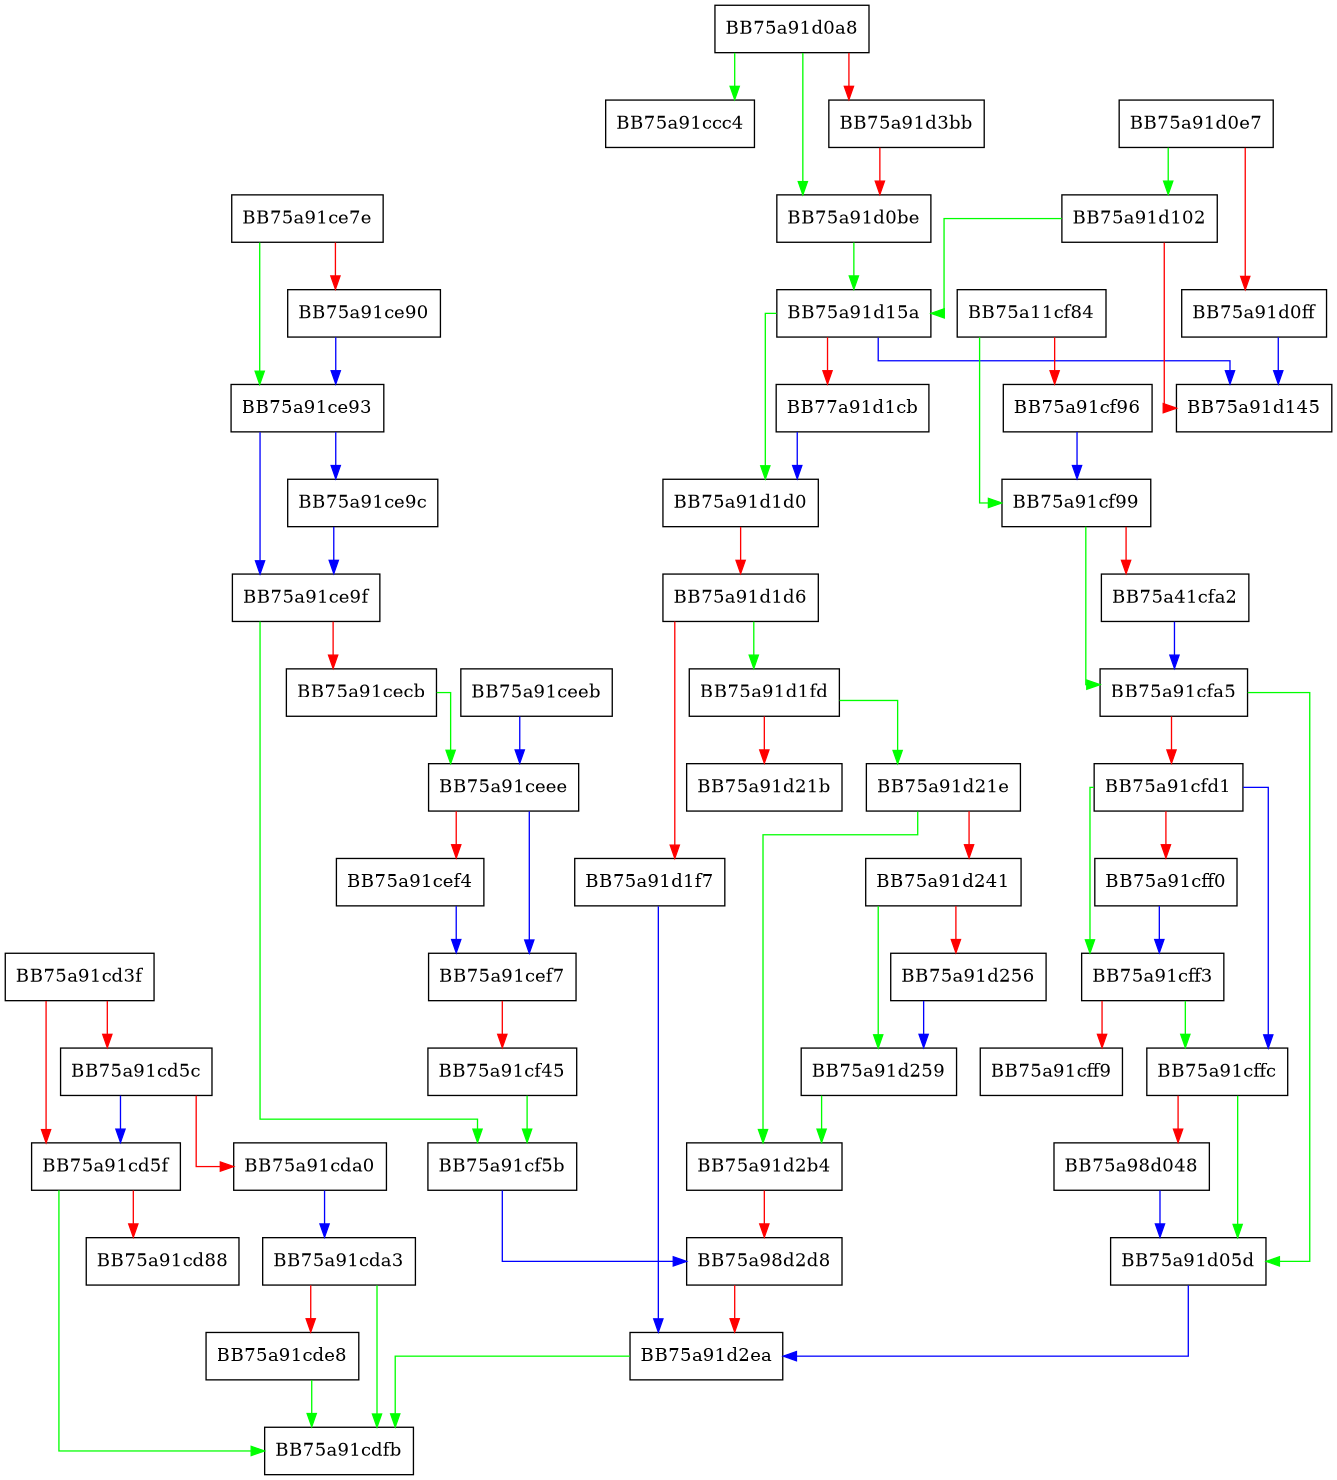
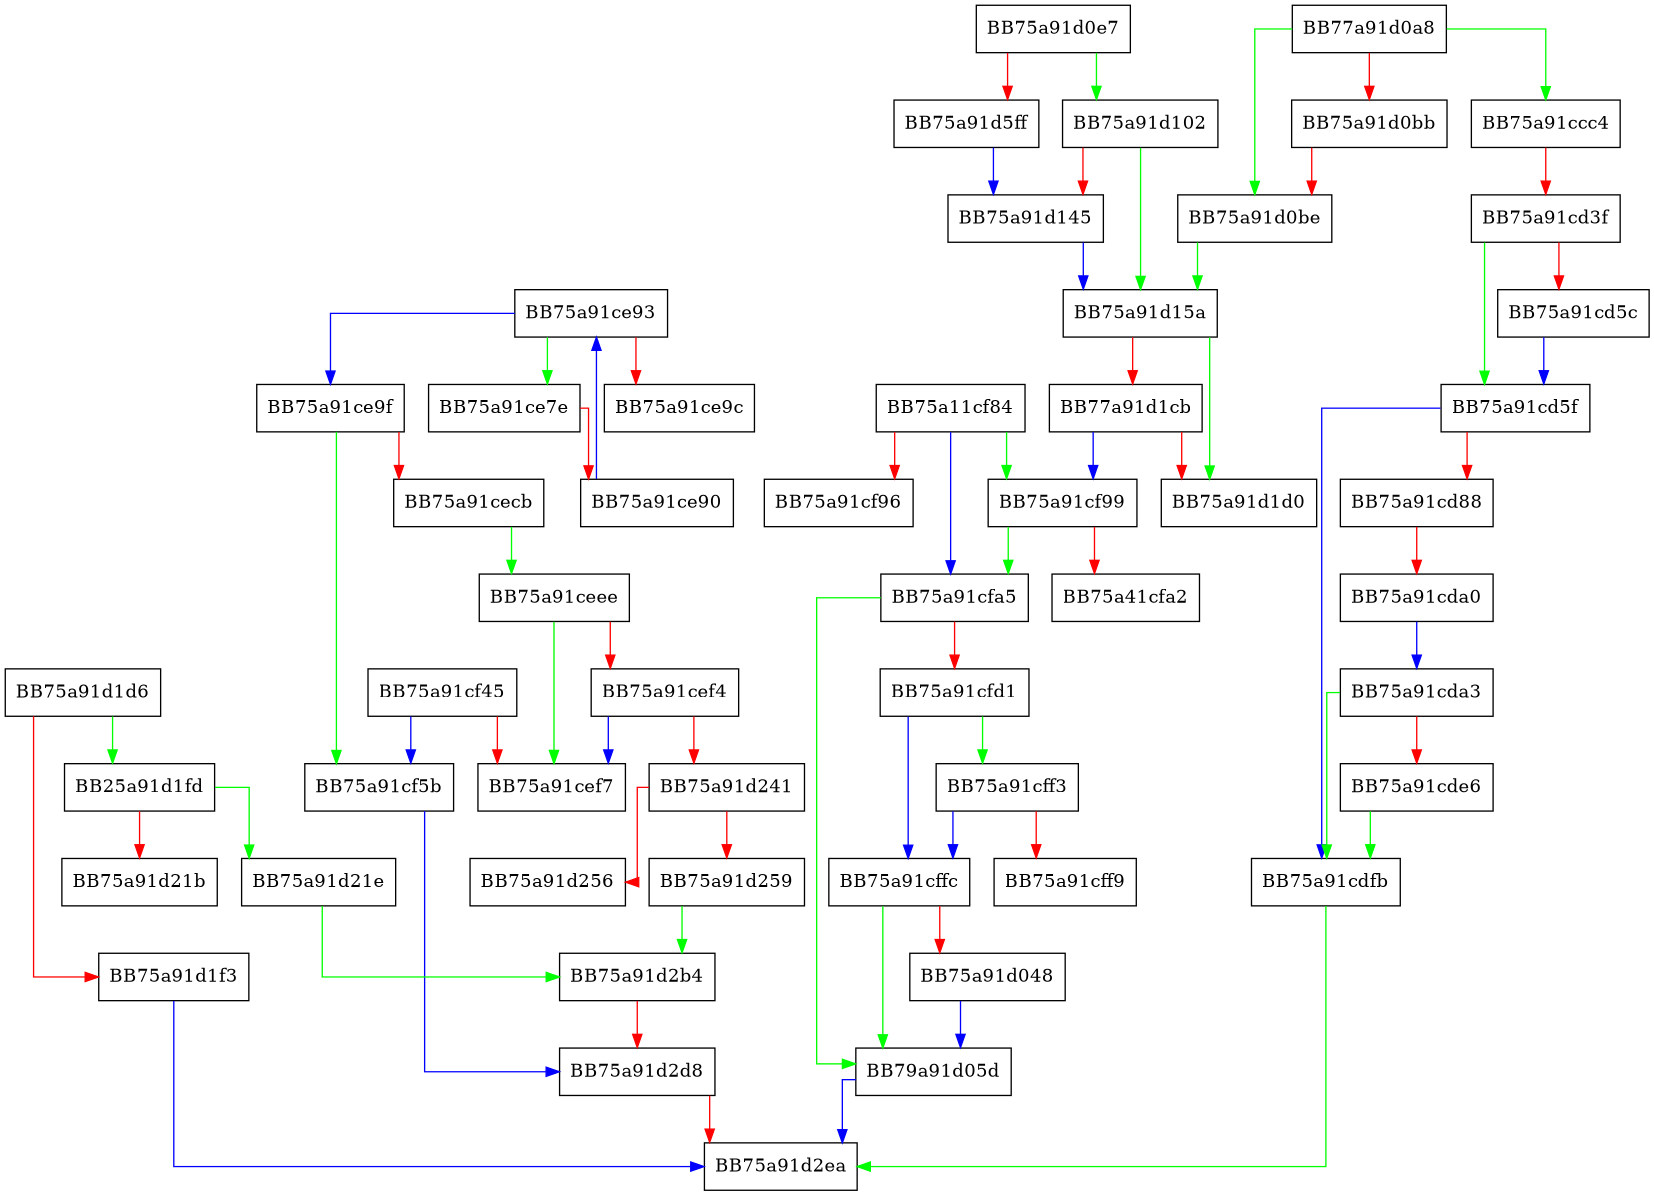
(792, 29) -> (1369, 29)
(907, 124) -> (1369, 124)
none -> (1546, 164)
(260, 307) -> (547, 354)
(1254, 313) -> (966, 124)
(1038, 361) -> (1083, 259)
(336, 449) -> (636, 354)
(797, 449) -> (1182, 449)
(1077, 449) -> (1093, 449)
(334, 544) -> none
(741, 544) -> none
(1174, 638) -> (951, 496)
(537, 693) -> none
(764, 693) -> (140, 787)
(969, 828) -> (694, 733)
(529, 876) -> (554, 686)
(650, 882) -> (174, 977)
(1166, 882) -> none
(878, 970) -> (727, 828)
(502, 1018) -> (497, 733)
(924, 1018) -> none
(1185, 1018) -> (953, 828)
(46, 1065) -> (1485, 307)
(527, 1112) -> (411, 733)
(196, 1143) -> (1417, 544)
(1132, 1167) -> (988, 977)
(764, 1261) -> (637, 1072)
(1188, 1261) -> (934, 1072)
(282, 1356) -> (1417, 787)
(484, 1356) -> (1228, 1167)
(59, 1417) -> (1322, 567)
